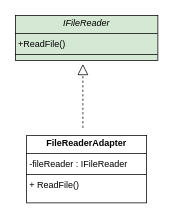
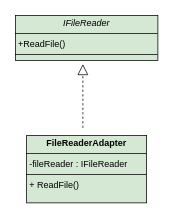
(87, 169) -> (87, 169)
